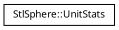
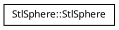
(59, 15) -> (59, 15)
